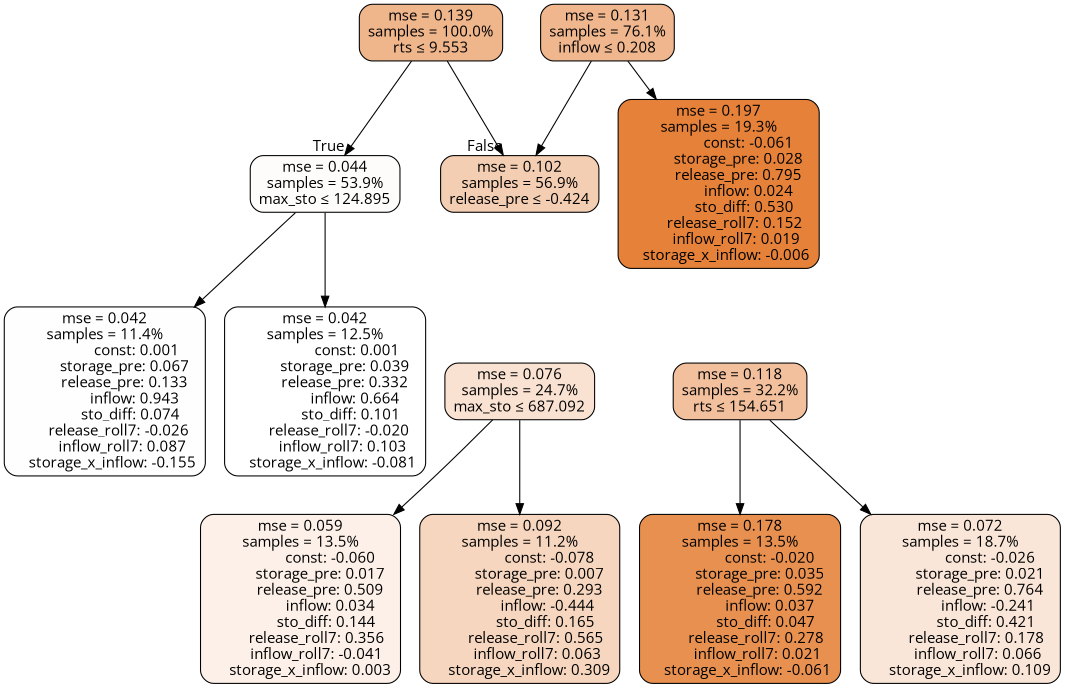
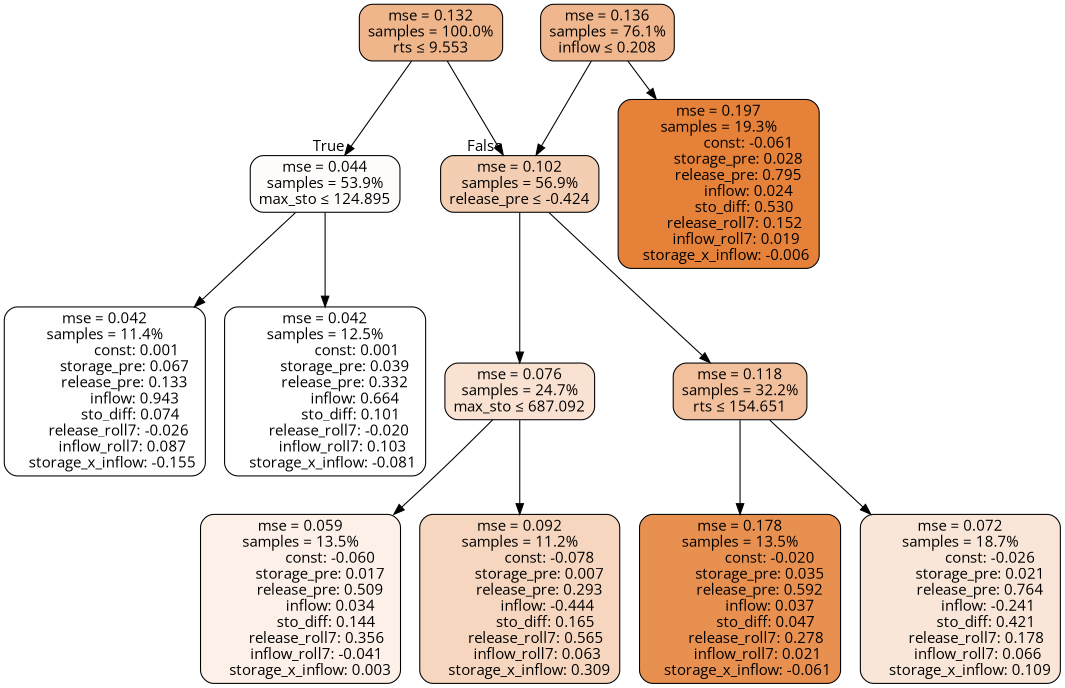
(431, 33) -> (431, 33)
(607, 33) -> (607, 33)
none -> (520, 282)
none -> (625, 284)
